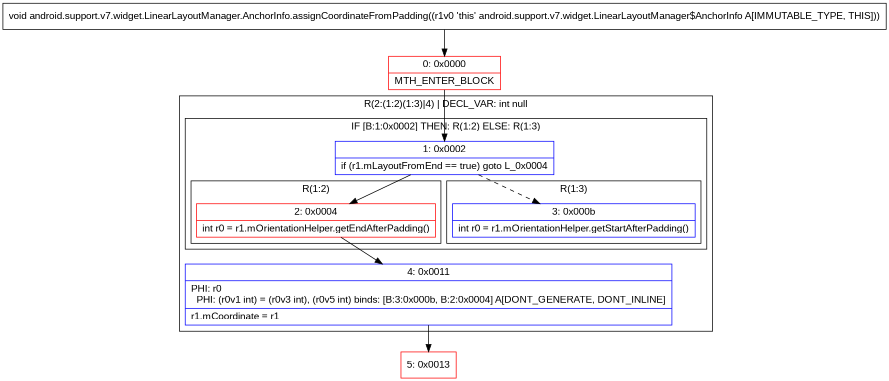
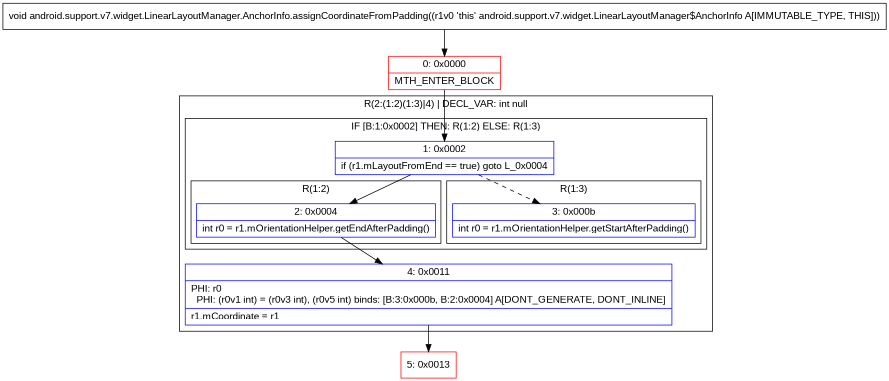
(316, 220) -> (316, 220)
